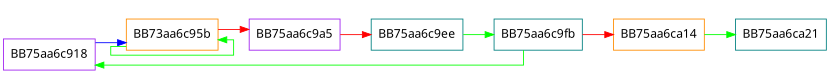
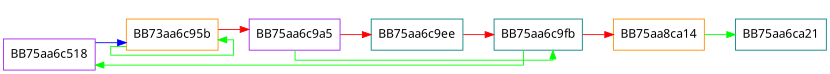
(474, 35) -> (474, 35)
(659, 35) -> (659, 35)
(49, 55) -> (49, 55)
none -> (420, 60)
